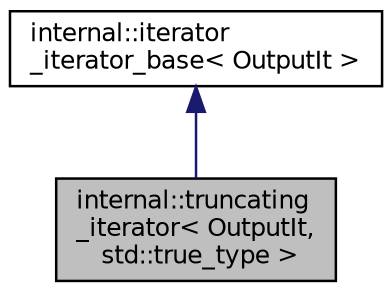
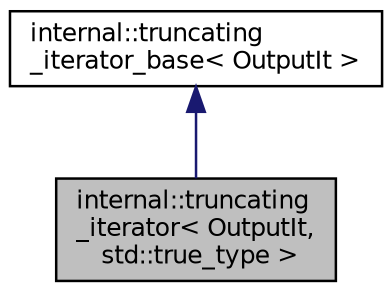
(196, 49) -> (196, 49)
